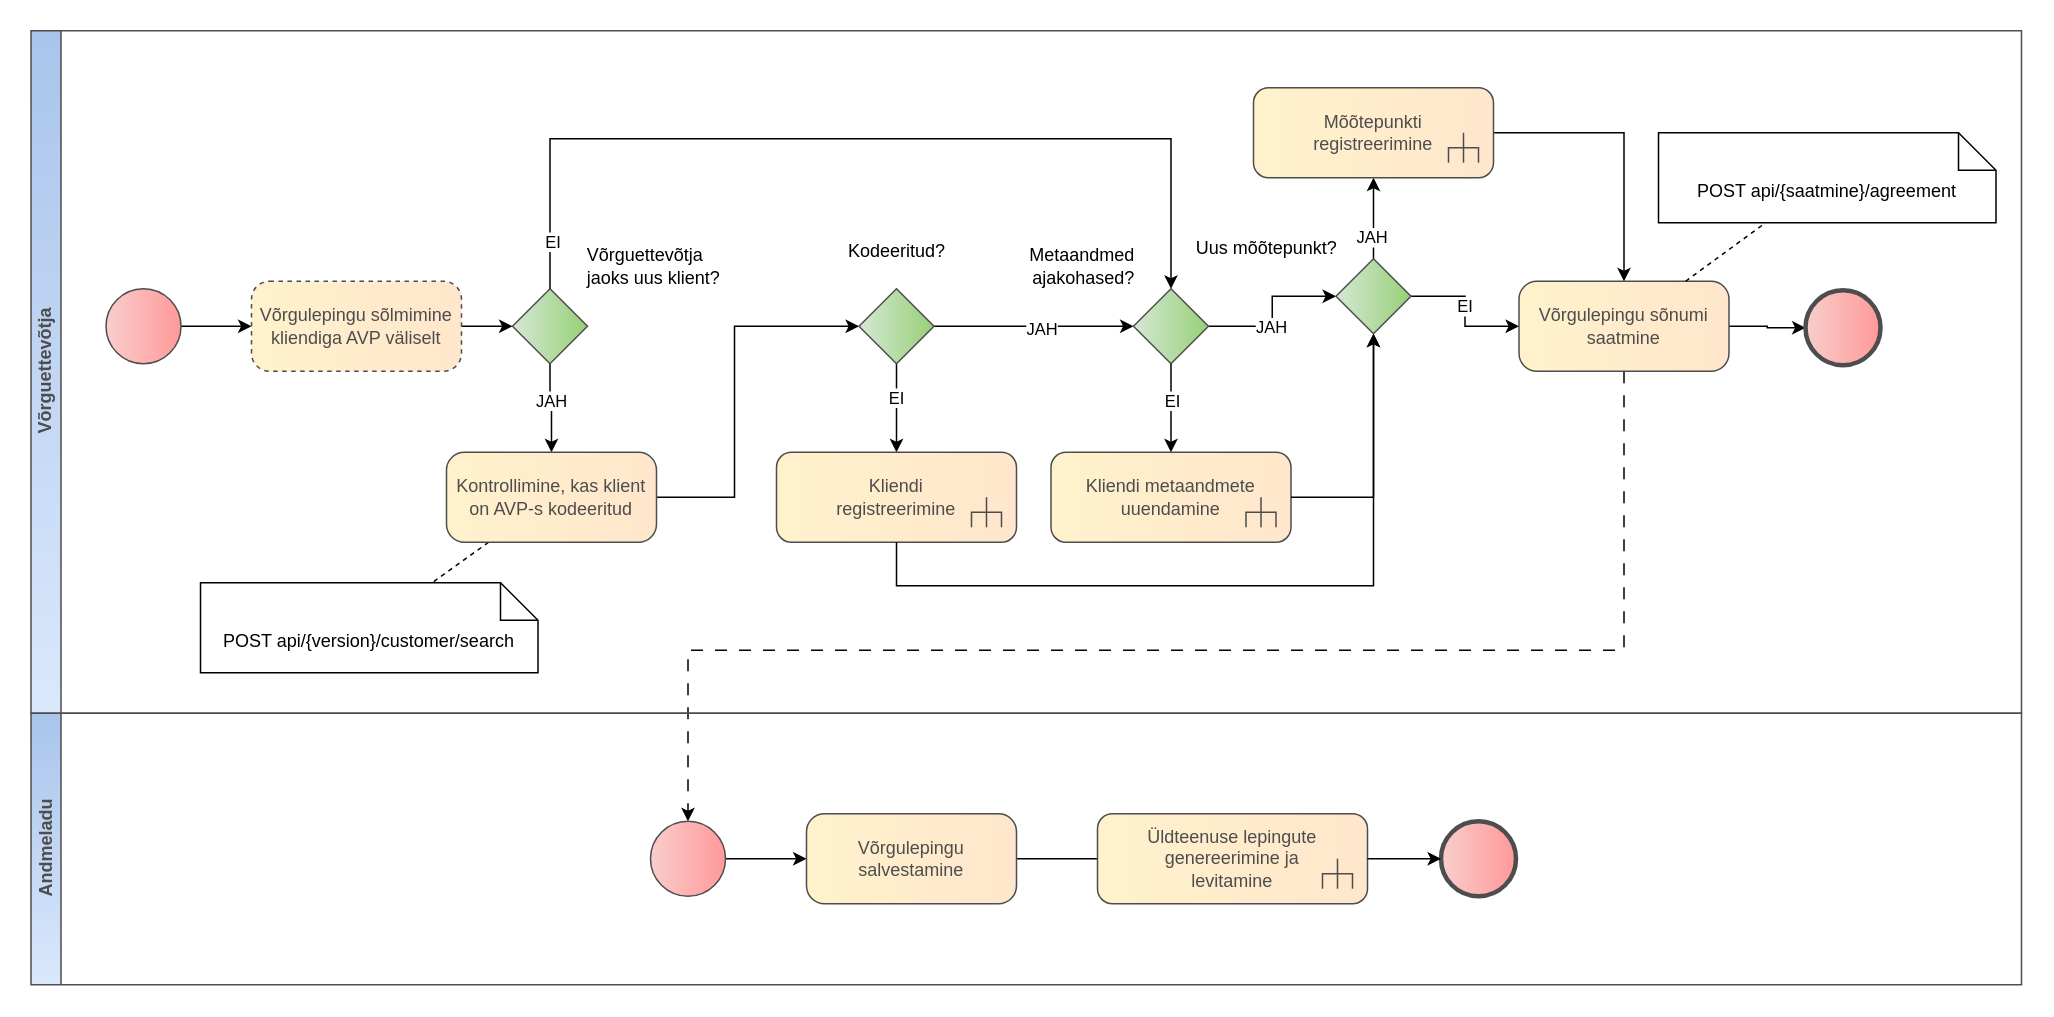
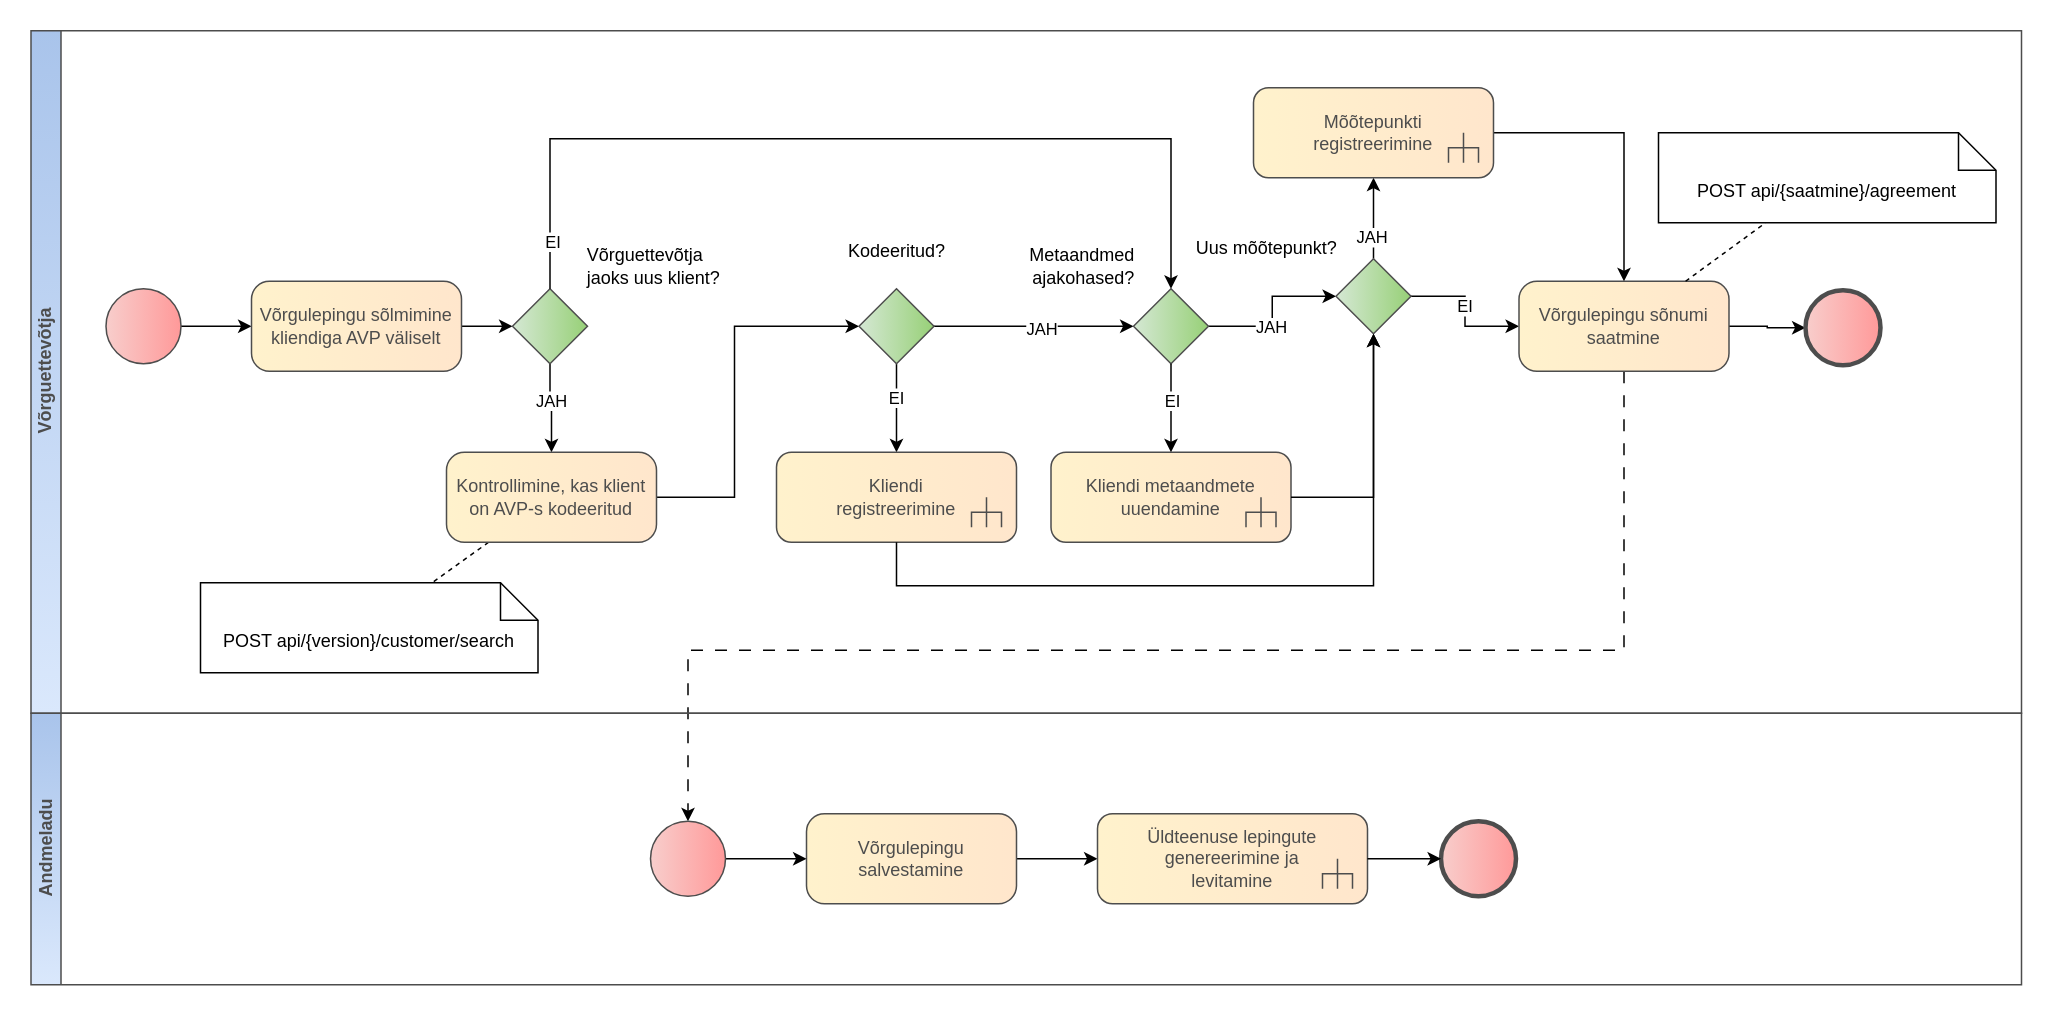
(356, 326) -> (356, 326)
(1090, 859) -> (1086, 859)
